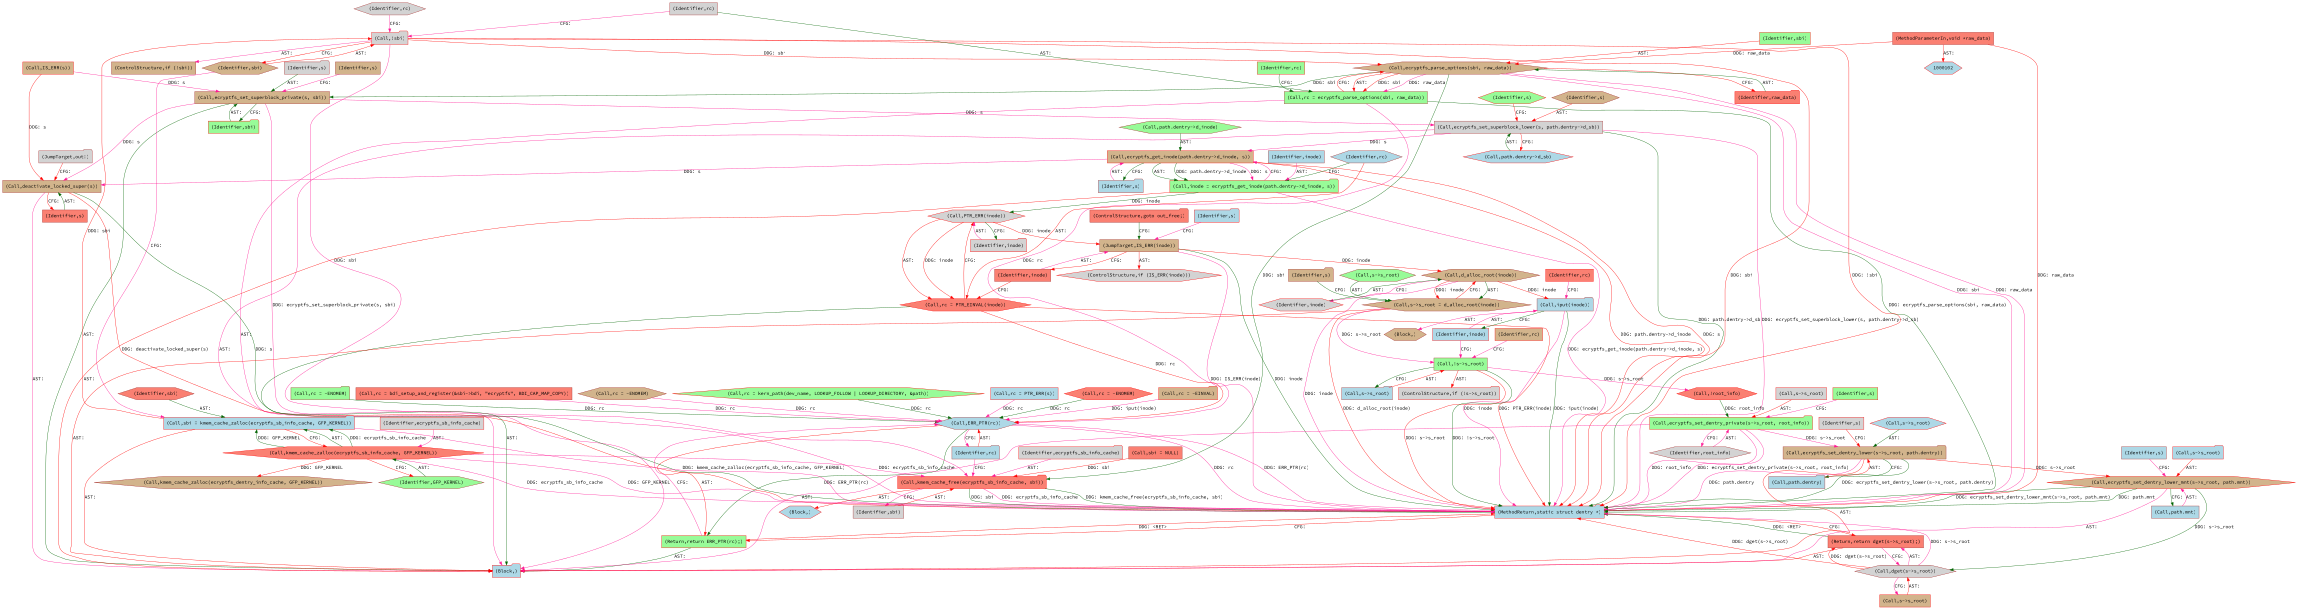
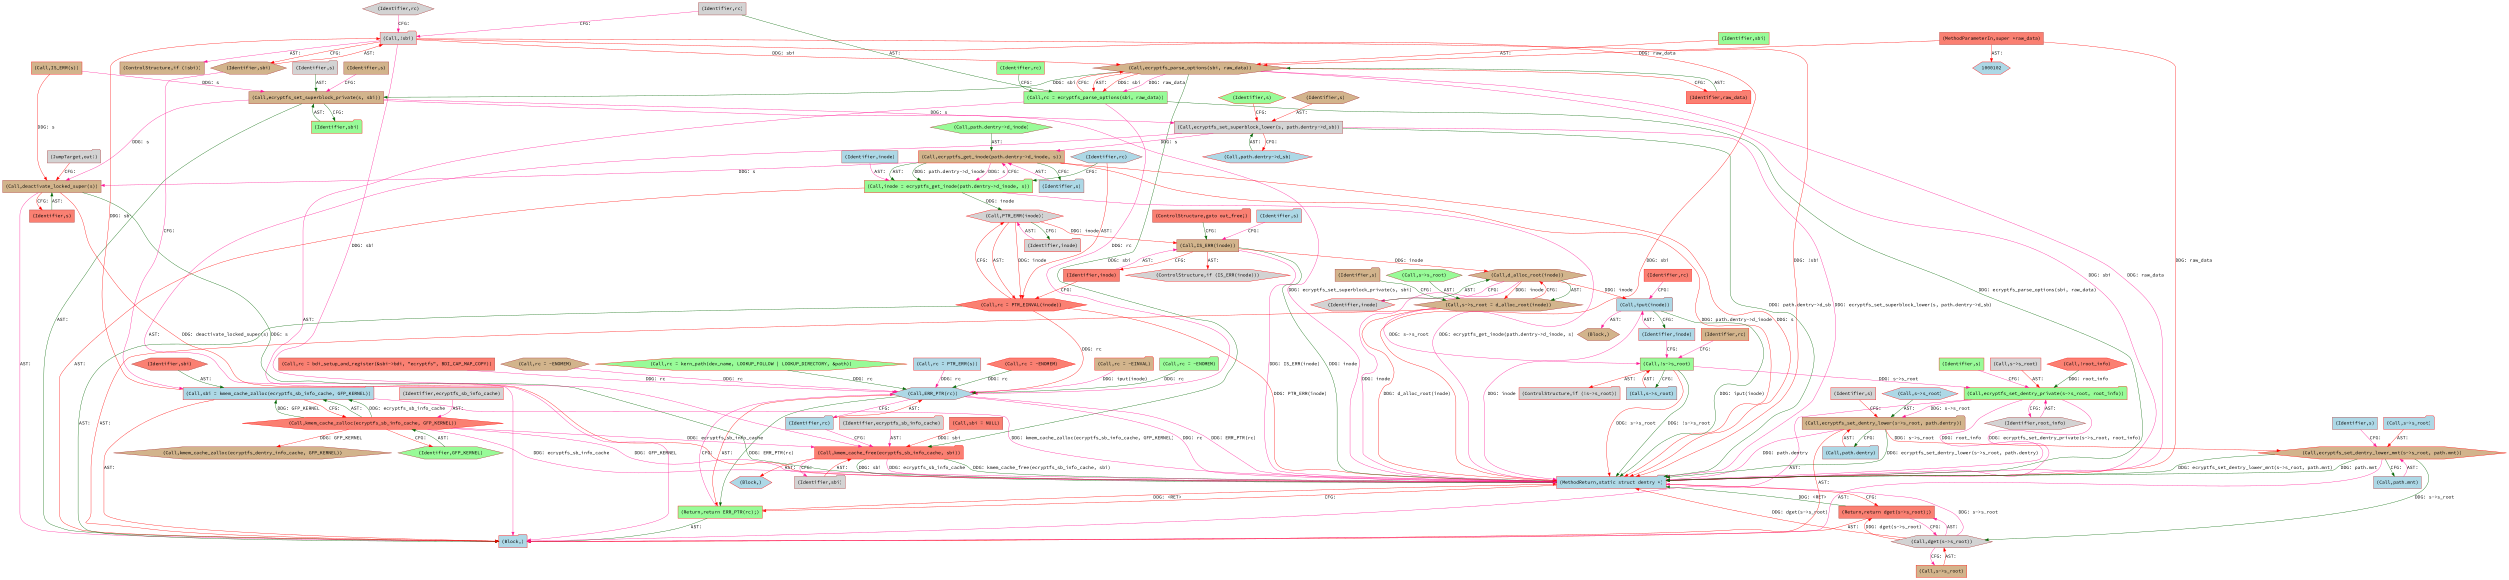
(1943, 38) -> (1991, 38)
(1139, 246) -> (1208, 246)
(1581, 378) -> (1830, 377)
